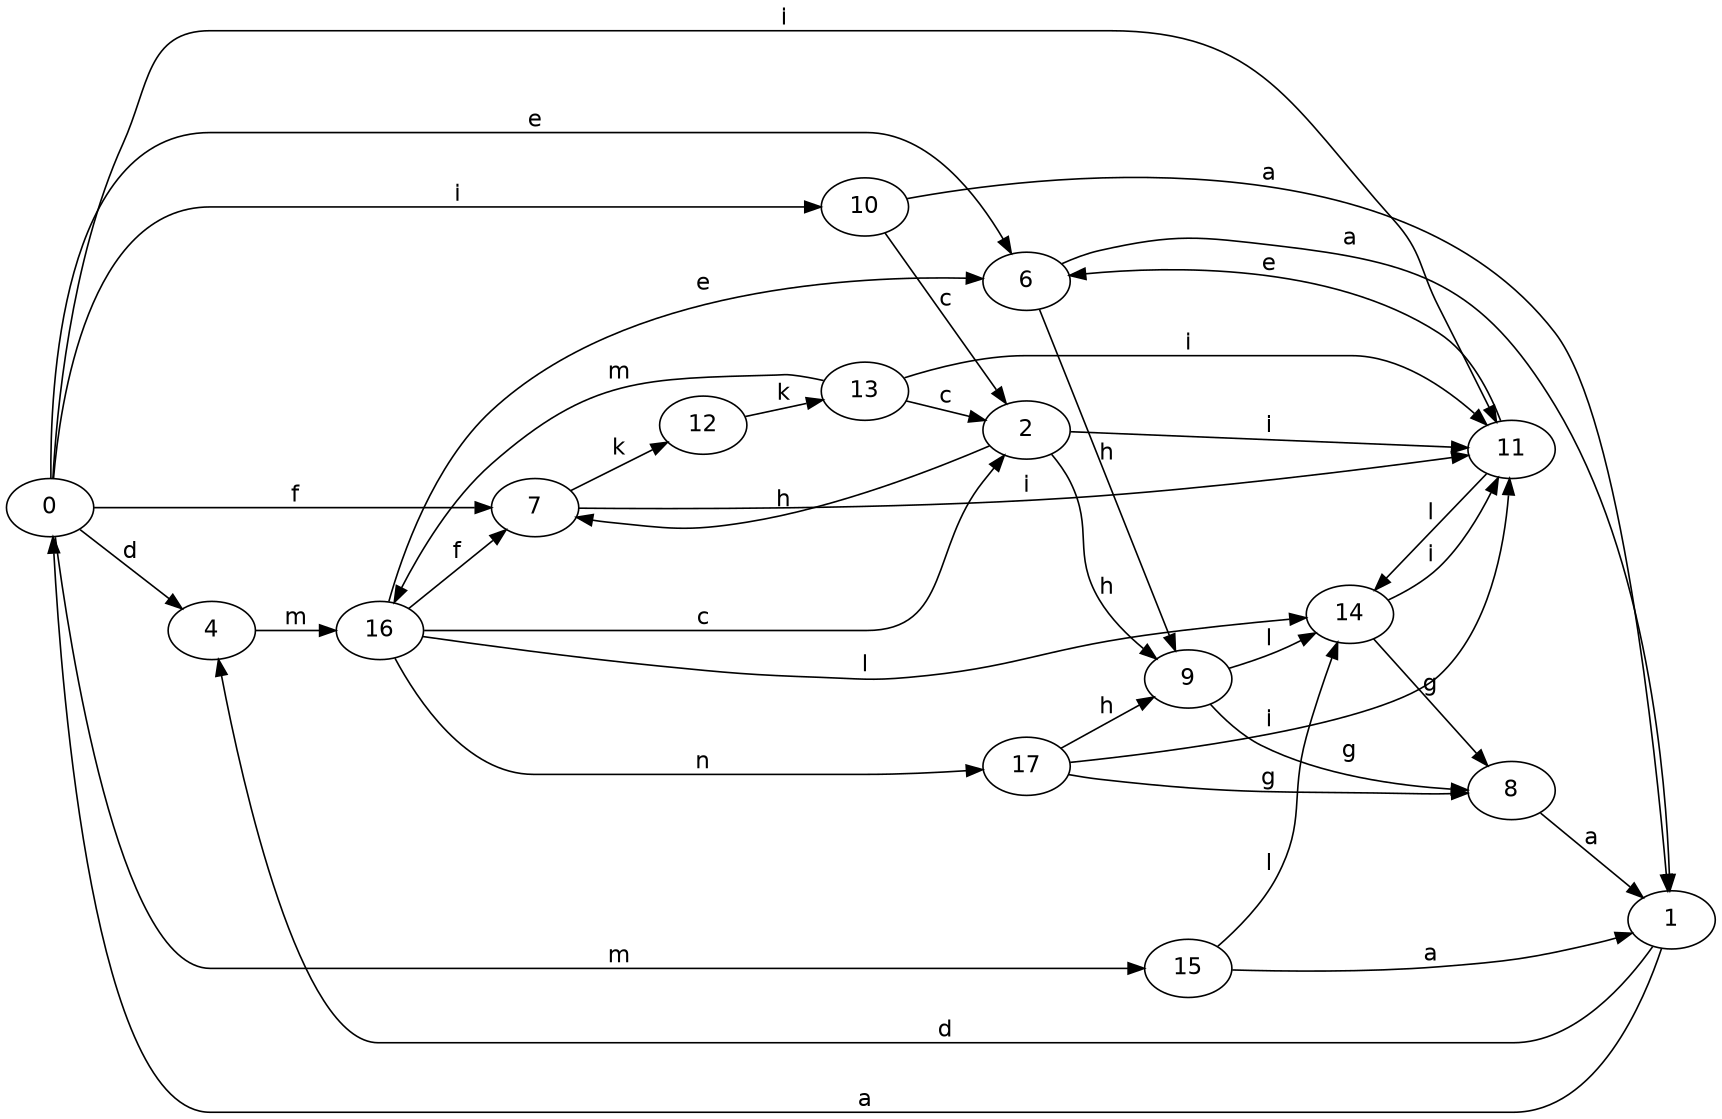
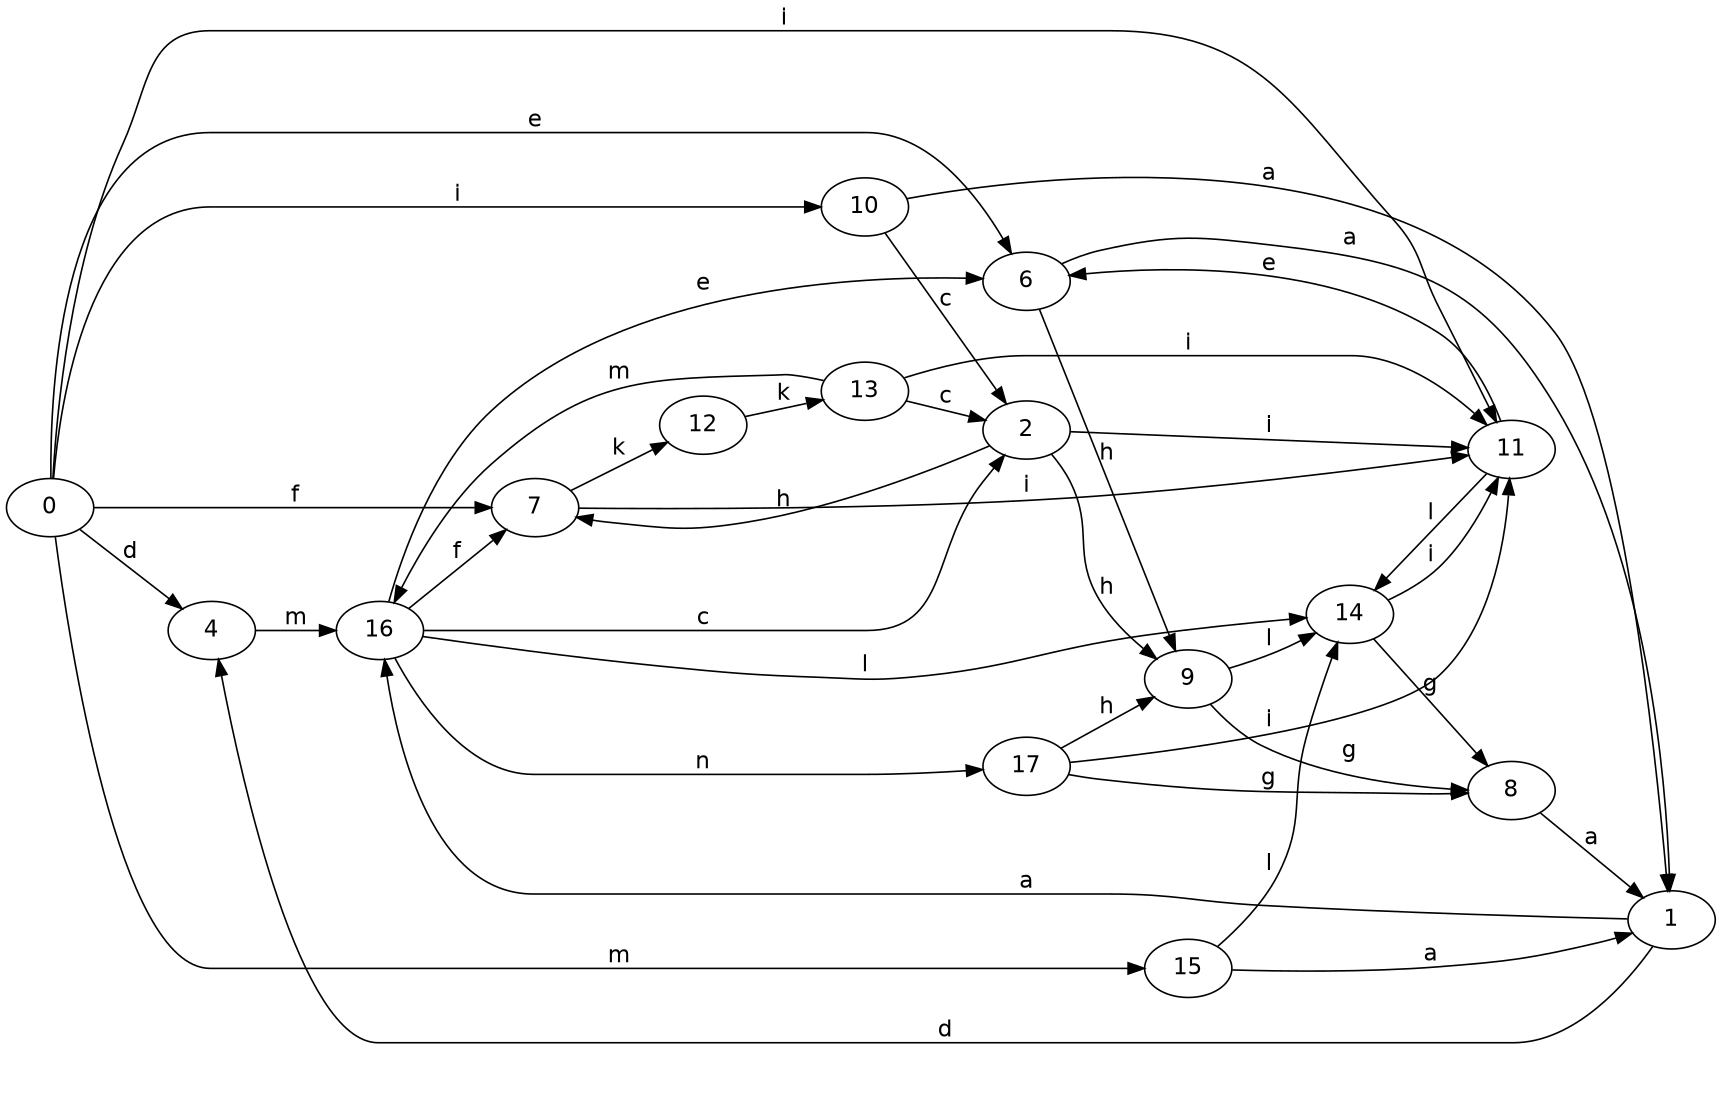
(677, 1112) -> (939, 894)
